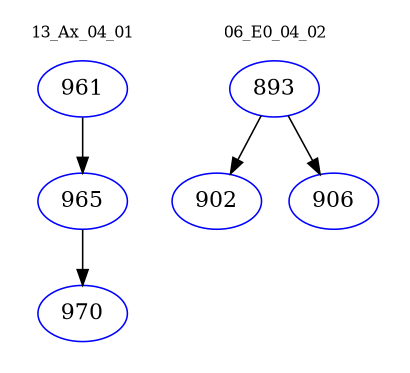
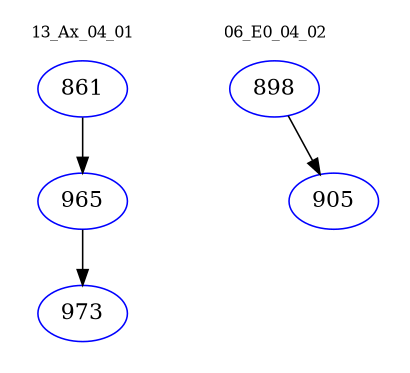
(83, 89) -> (83, 89)
(275, 89) -> (275, 89)
(217, 201) -> none
(334, 201) -> (334, 201)
(83, 314) -> (83, 314)
